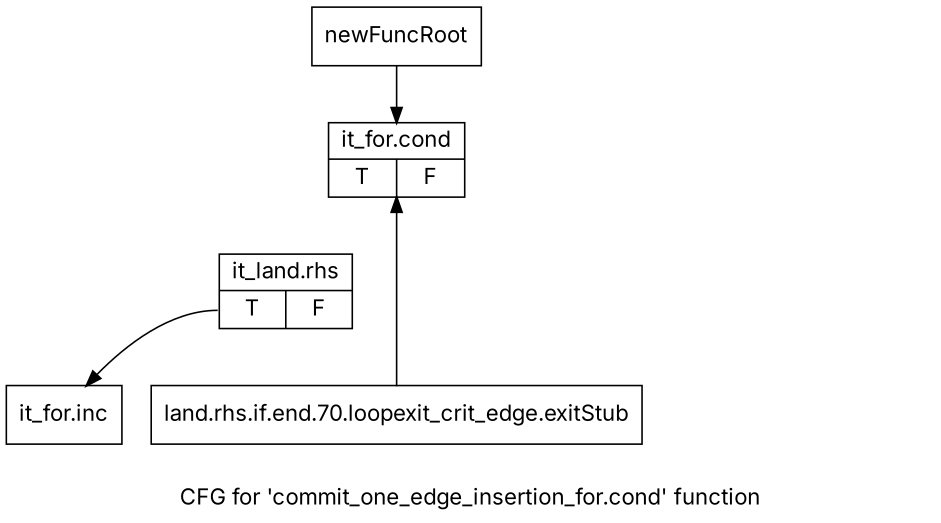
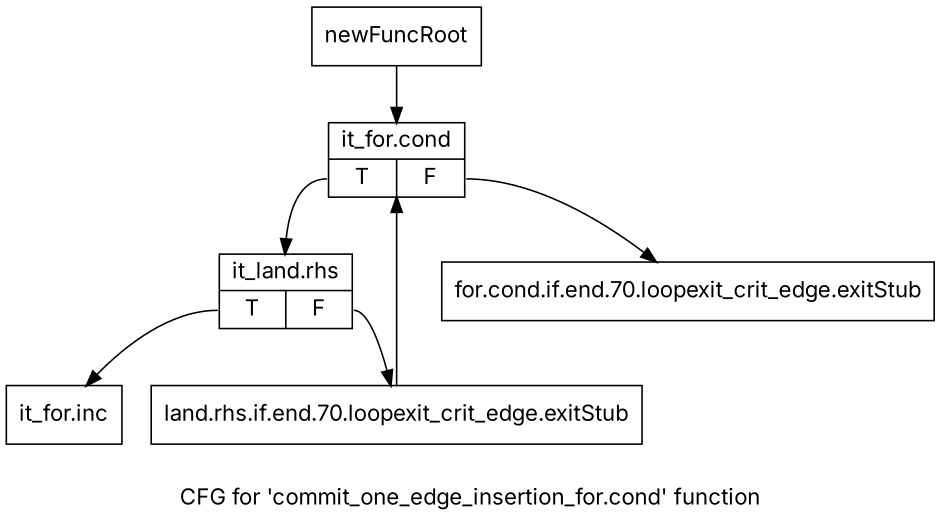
none -> (296, 201)
none -> (688, 291)
none -> (376, 337)
